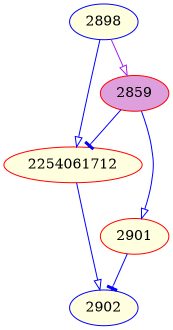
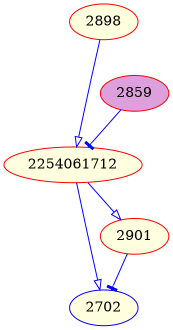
(104, 22) -> (104, 22)
(117, 53) -> none
(153, 160) -> (101, 197)
(104, 308) -> (104, 308)
